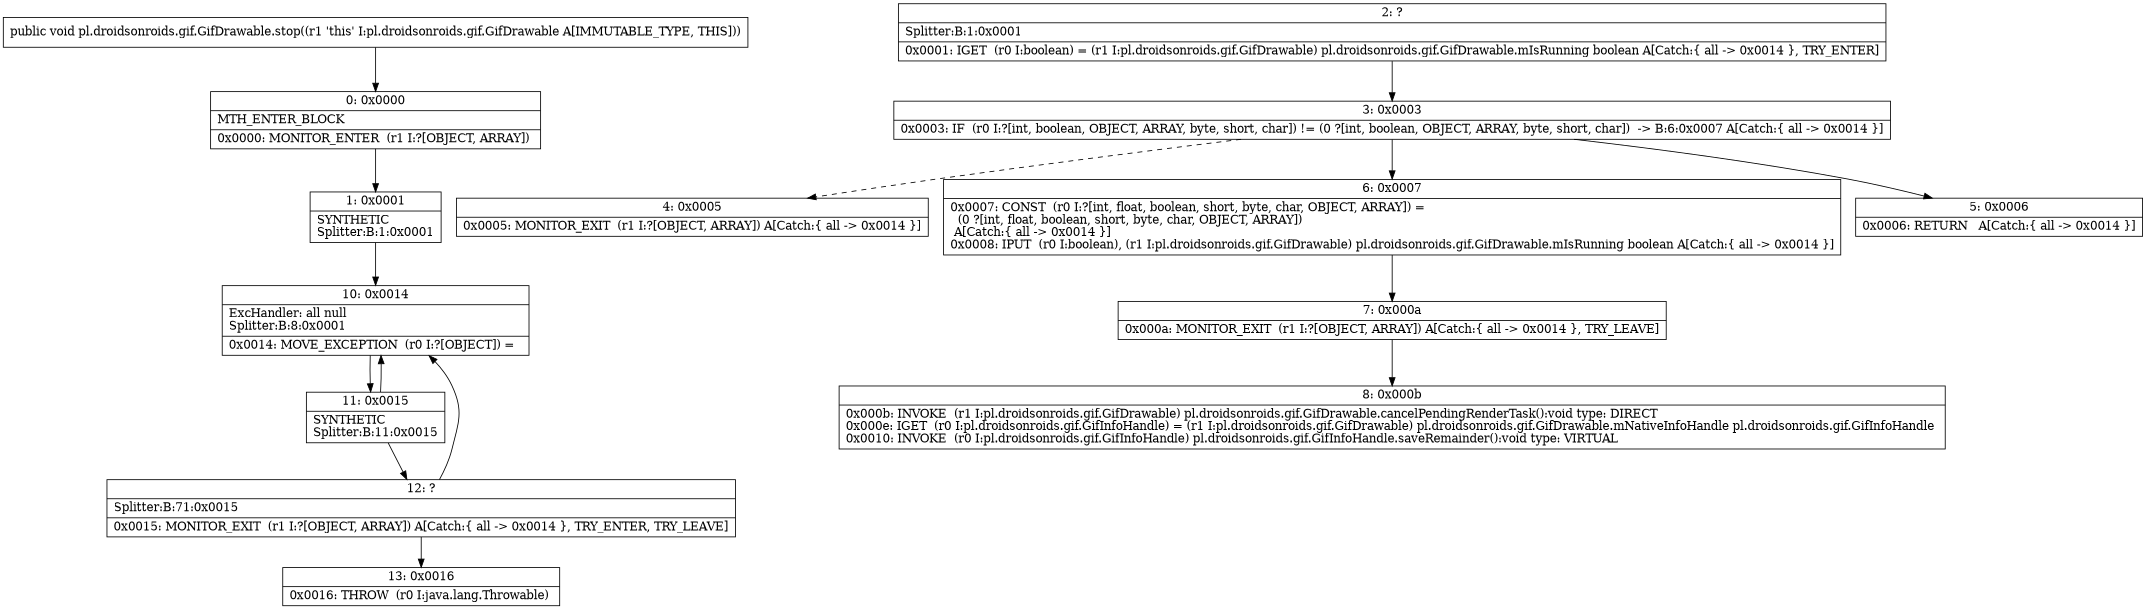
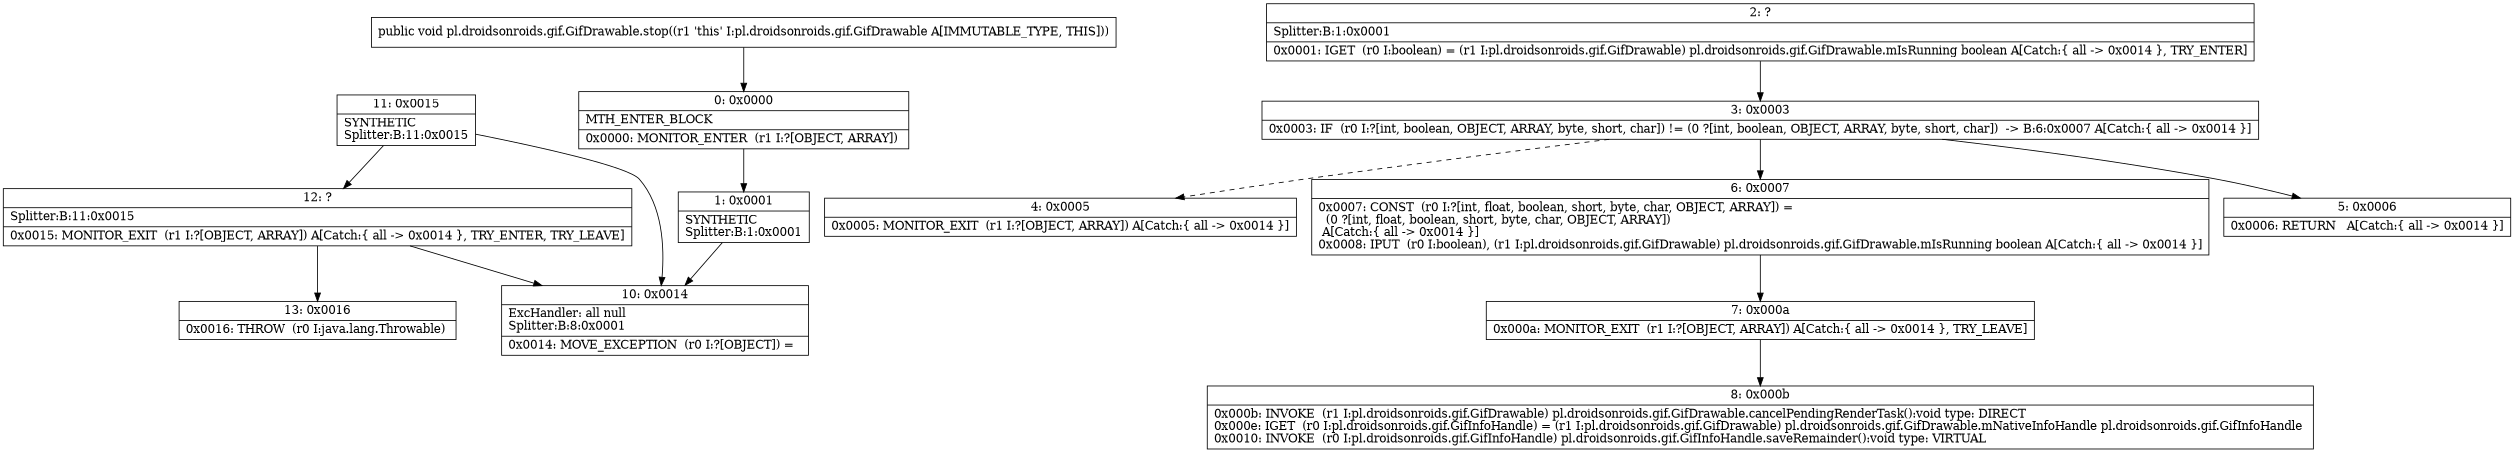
(370, 370) -> none
(176, 508) -> (73, 217)
